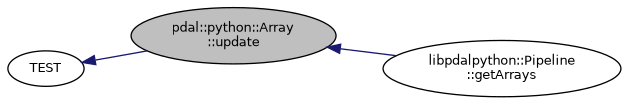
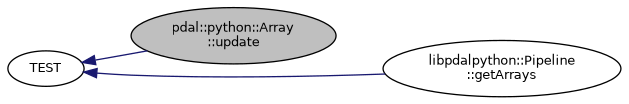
(368, 52) -> (241, 77)
